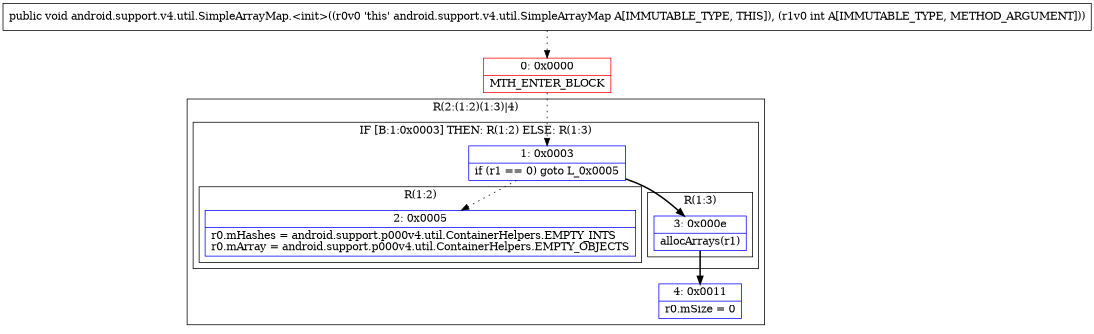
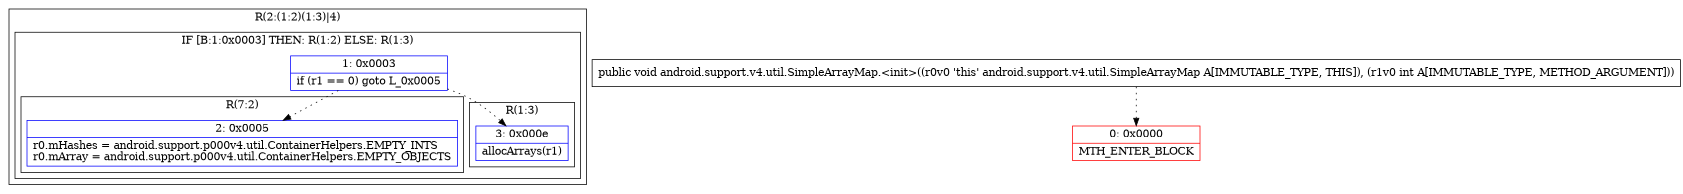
(547, 115) -> none
(420, 195) -> (242, 105)
(661, 197) -> (483, 107)
(700, 301) -> none
